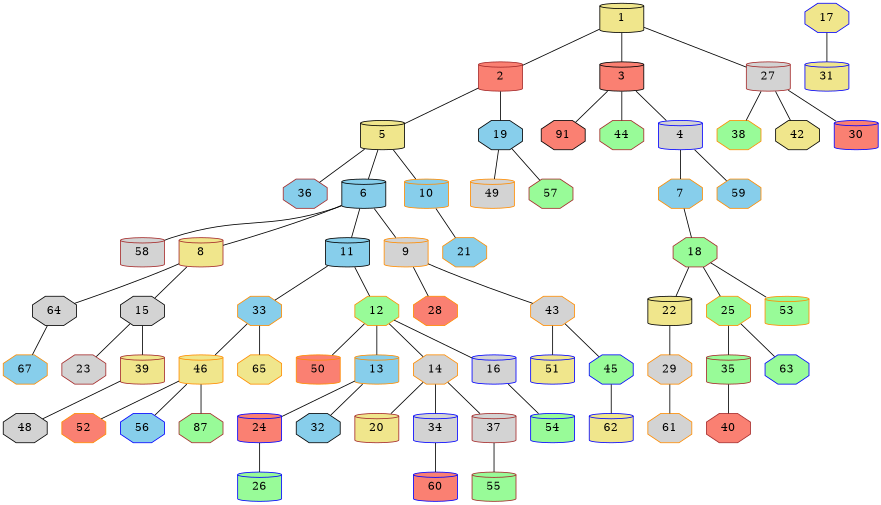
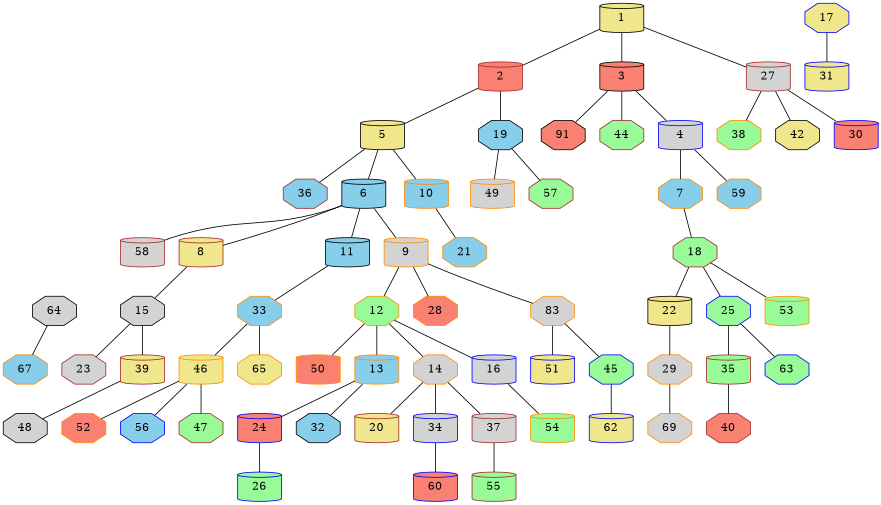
(362, 282) -> (391, 282)
(127, 285) -> none
(553, 311) -> (553, 311)
(728, 311) -> (728, 311)
(201, 428) -> (201, 428)
(553, 428) -> (553, 428)
(670, 428) -> (670, 428)
